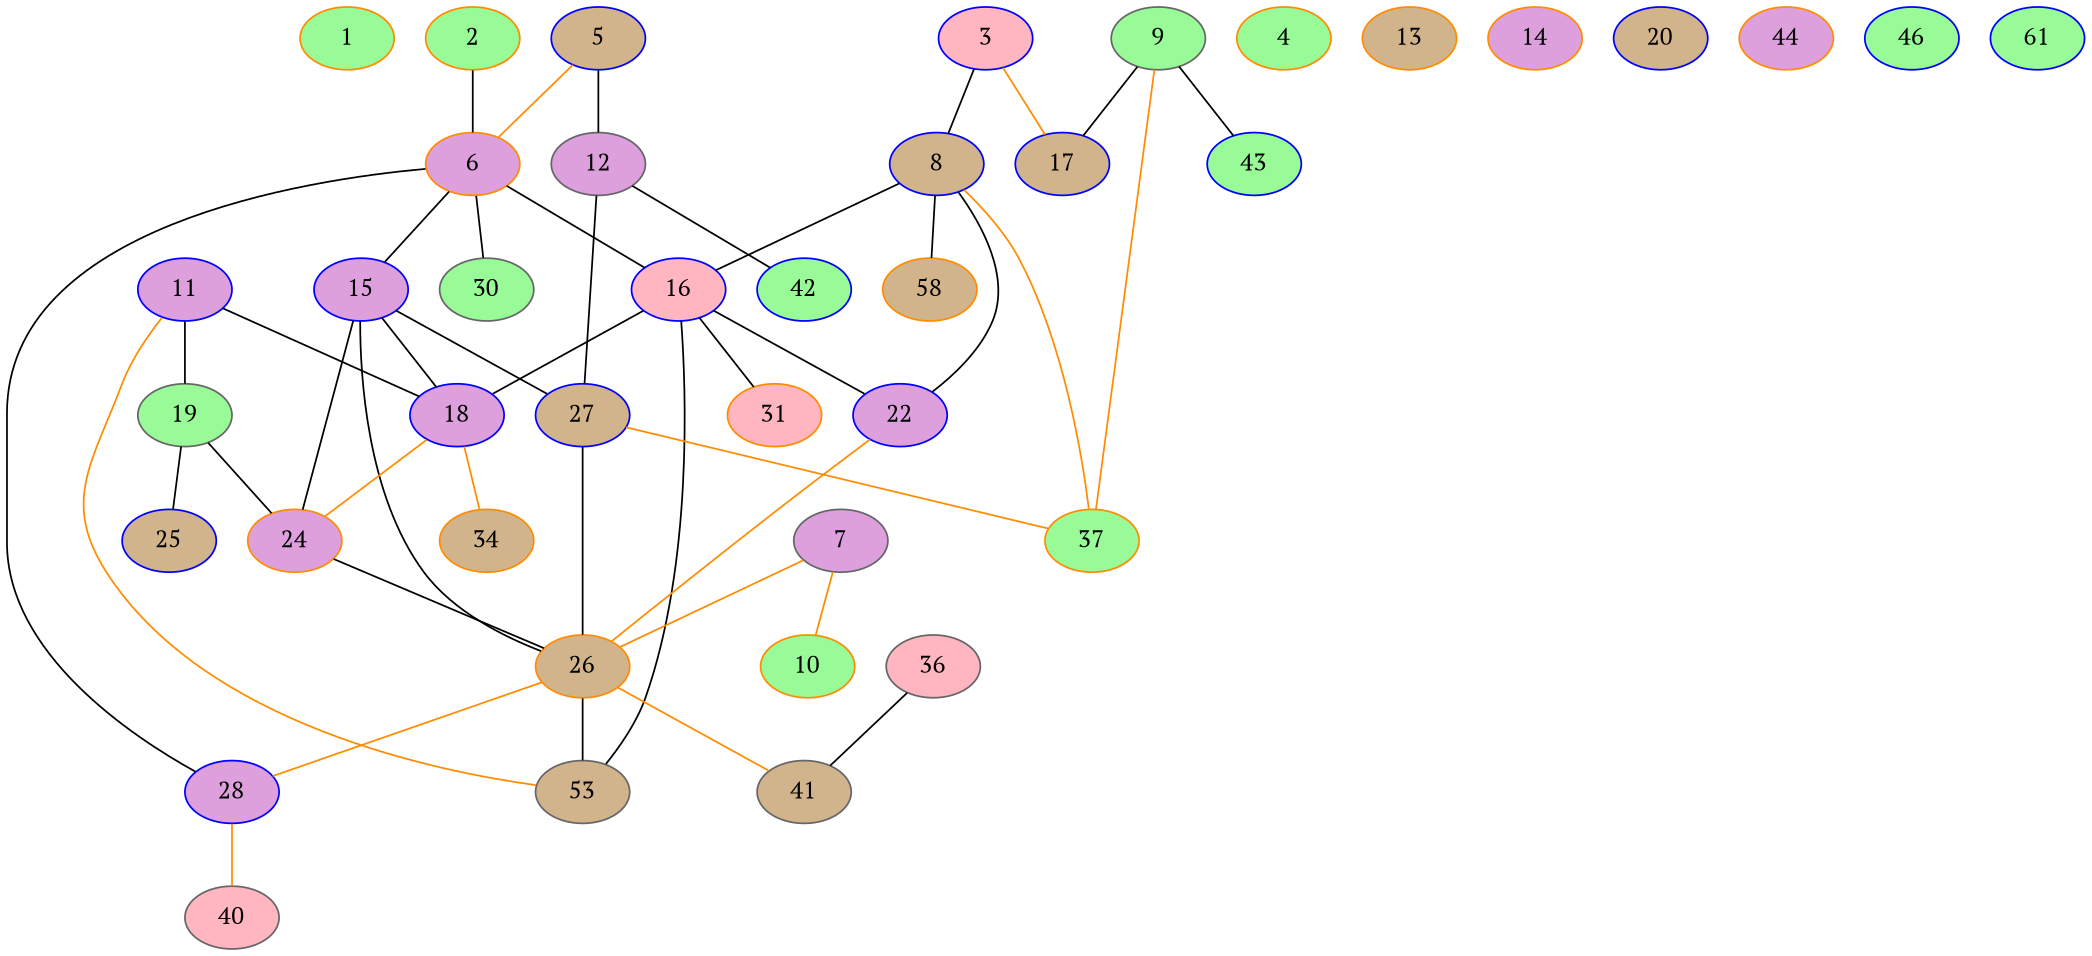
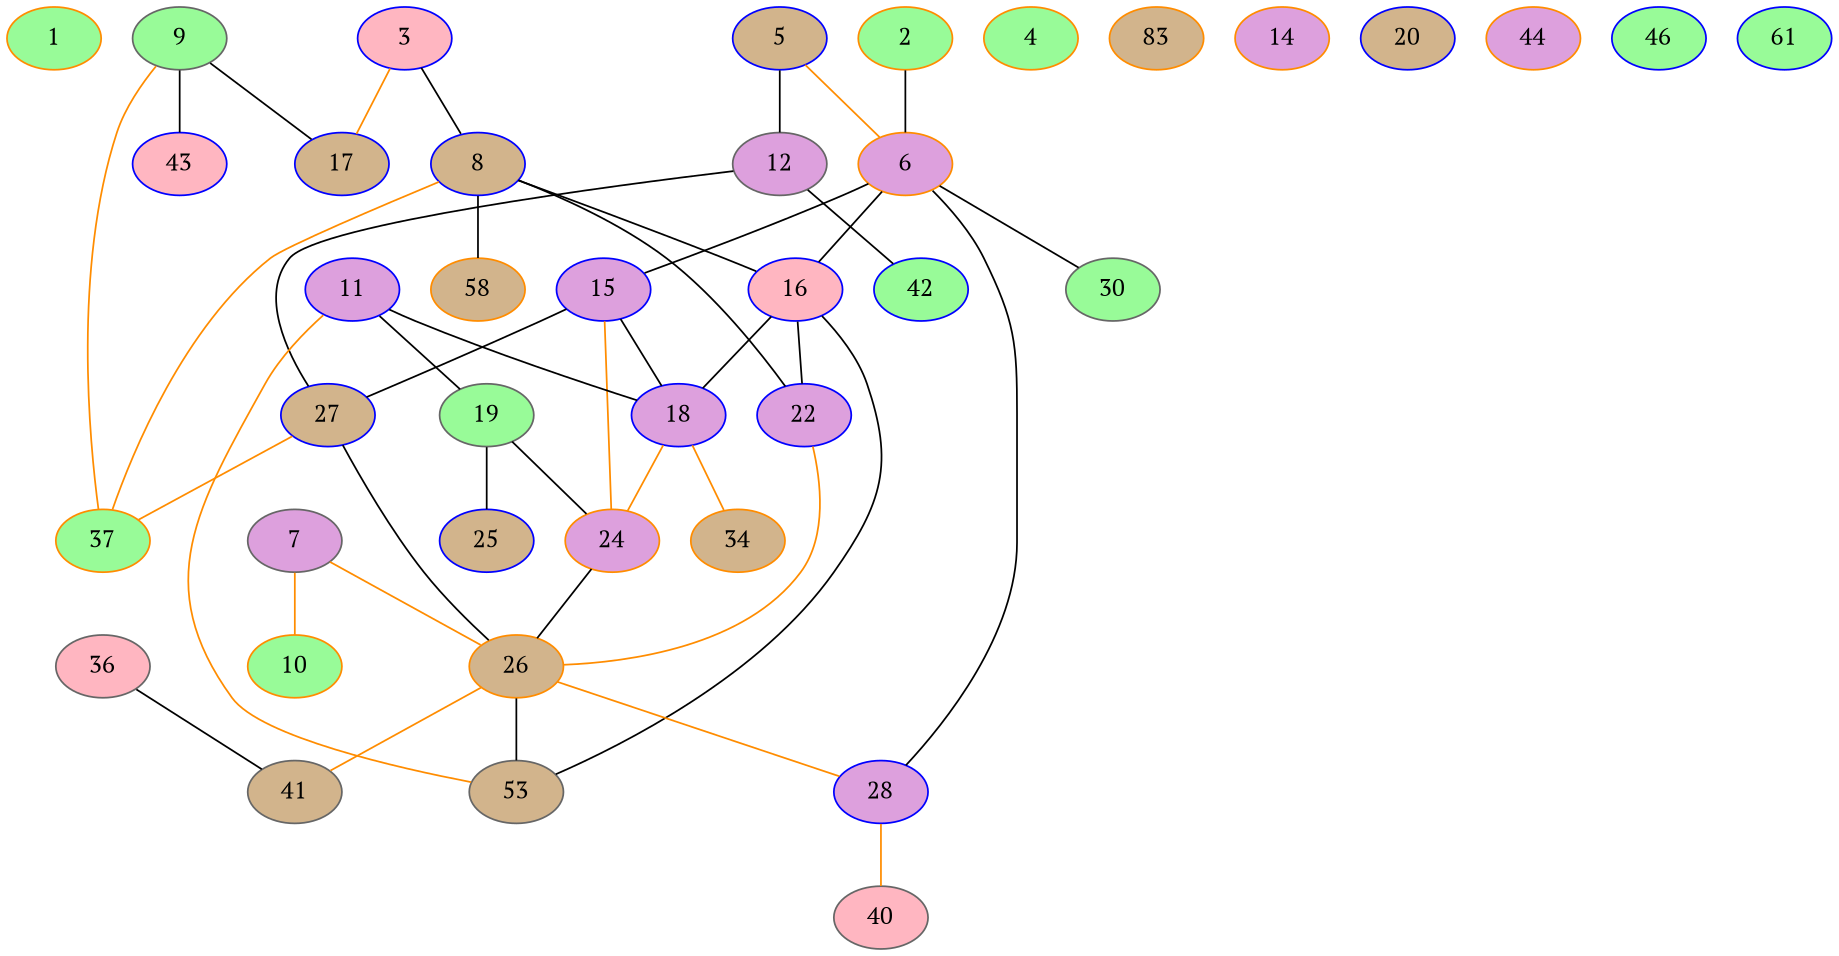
(1410, 38) -> (1157, 38)
(1254, 164) -> (180, 164)
(328, 415) -> (608, 415)
(775, 415) -> none
(395, 520) -> none
